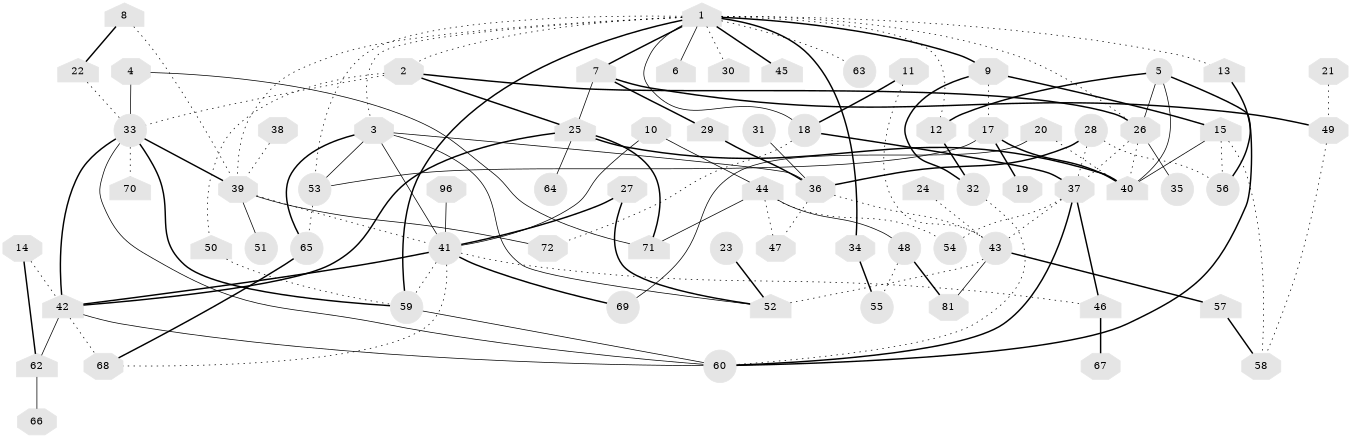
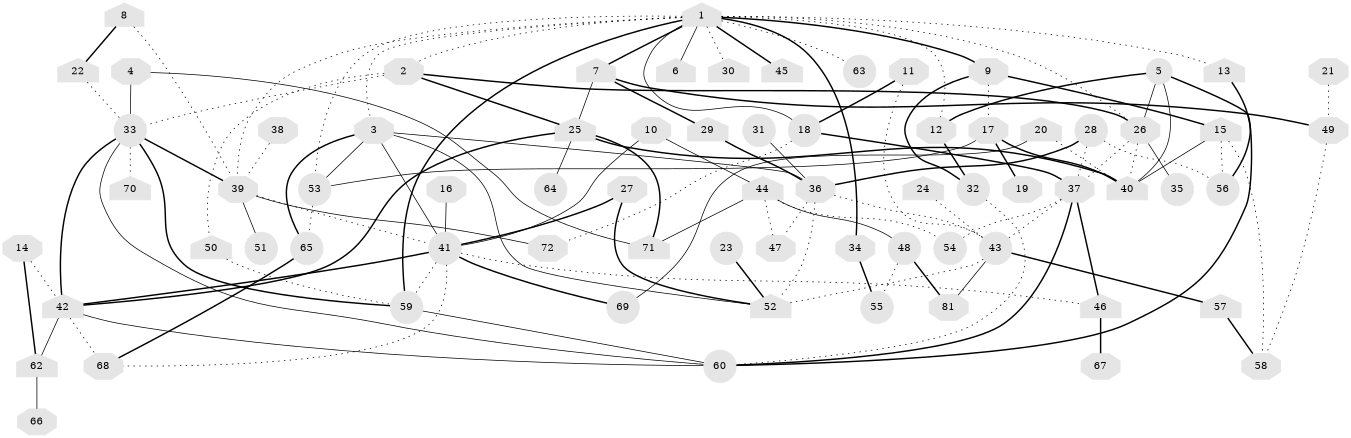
(446, 189) -> (446, 189)
none -> (806, 254)
